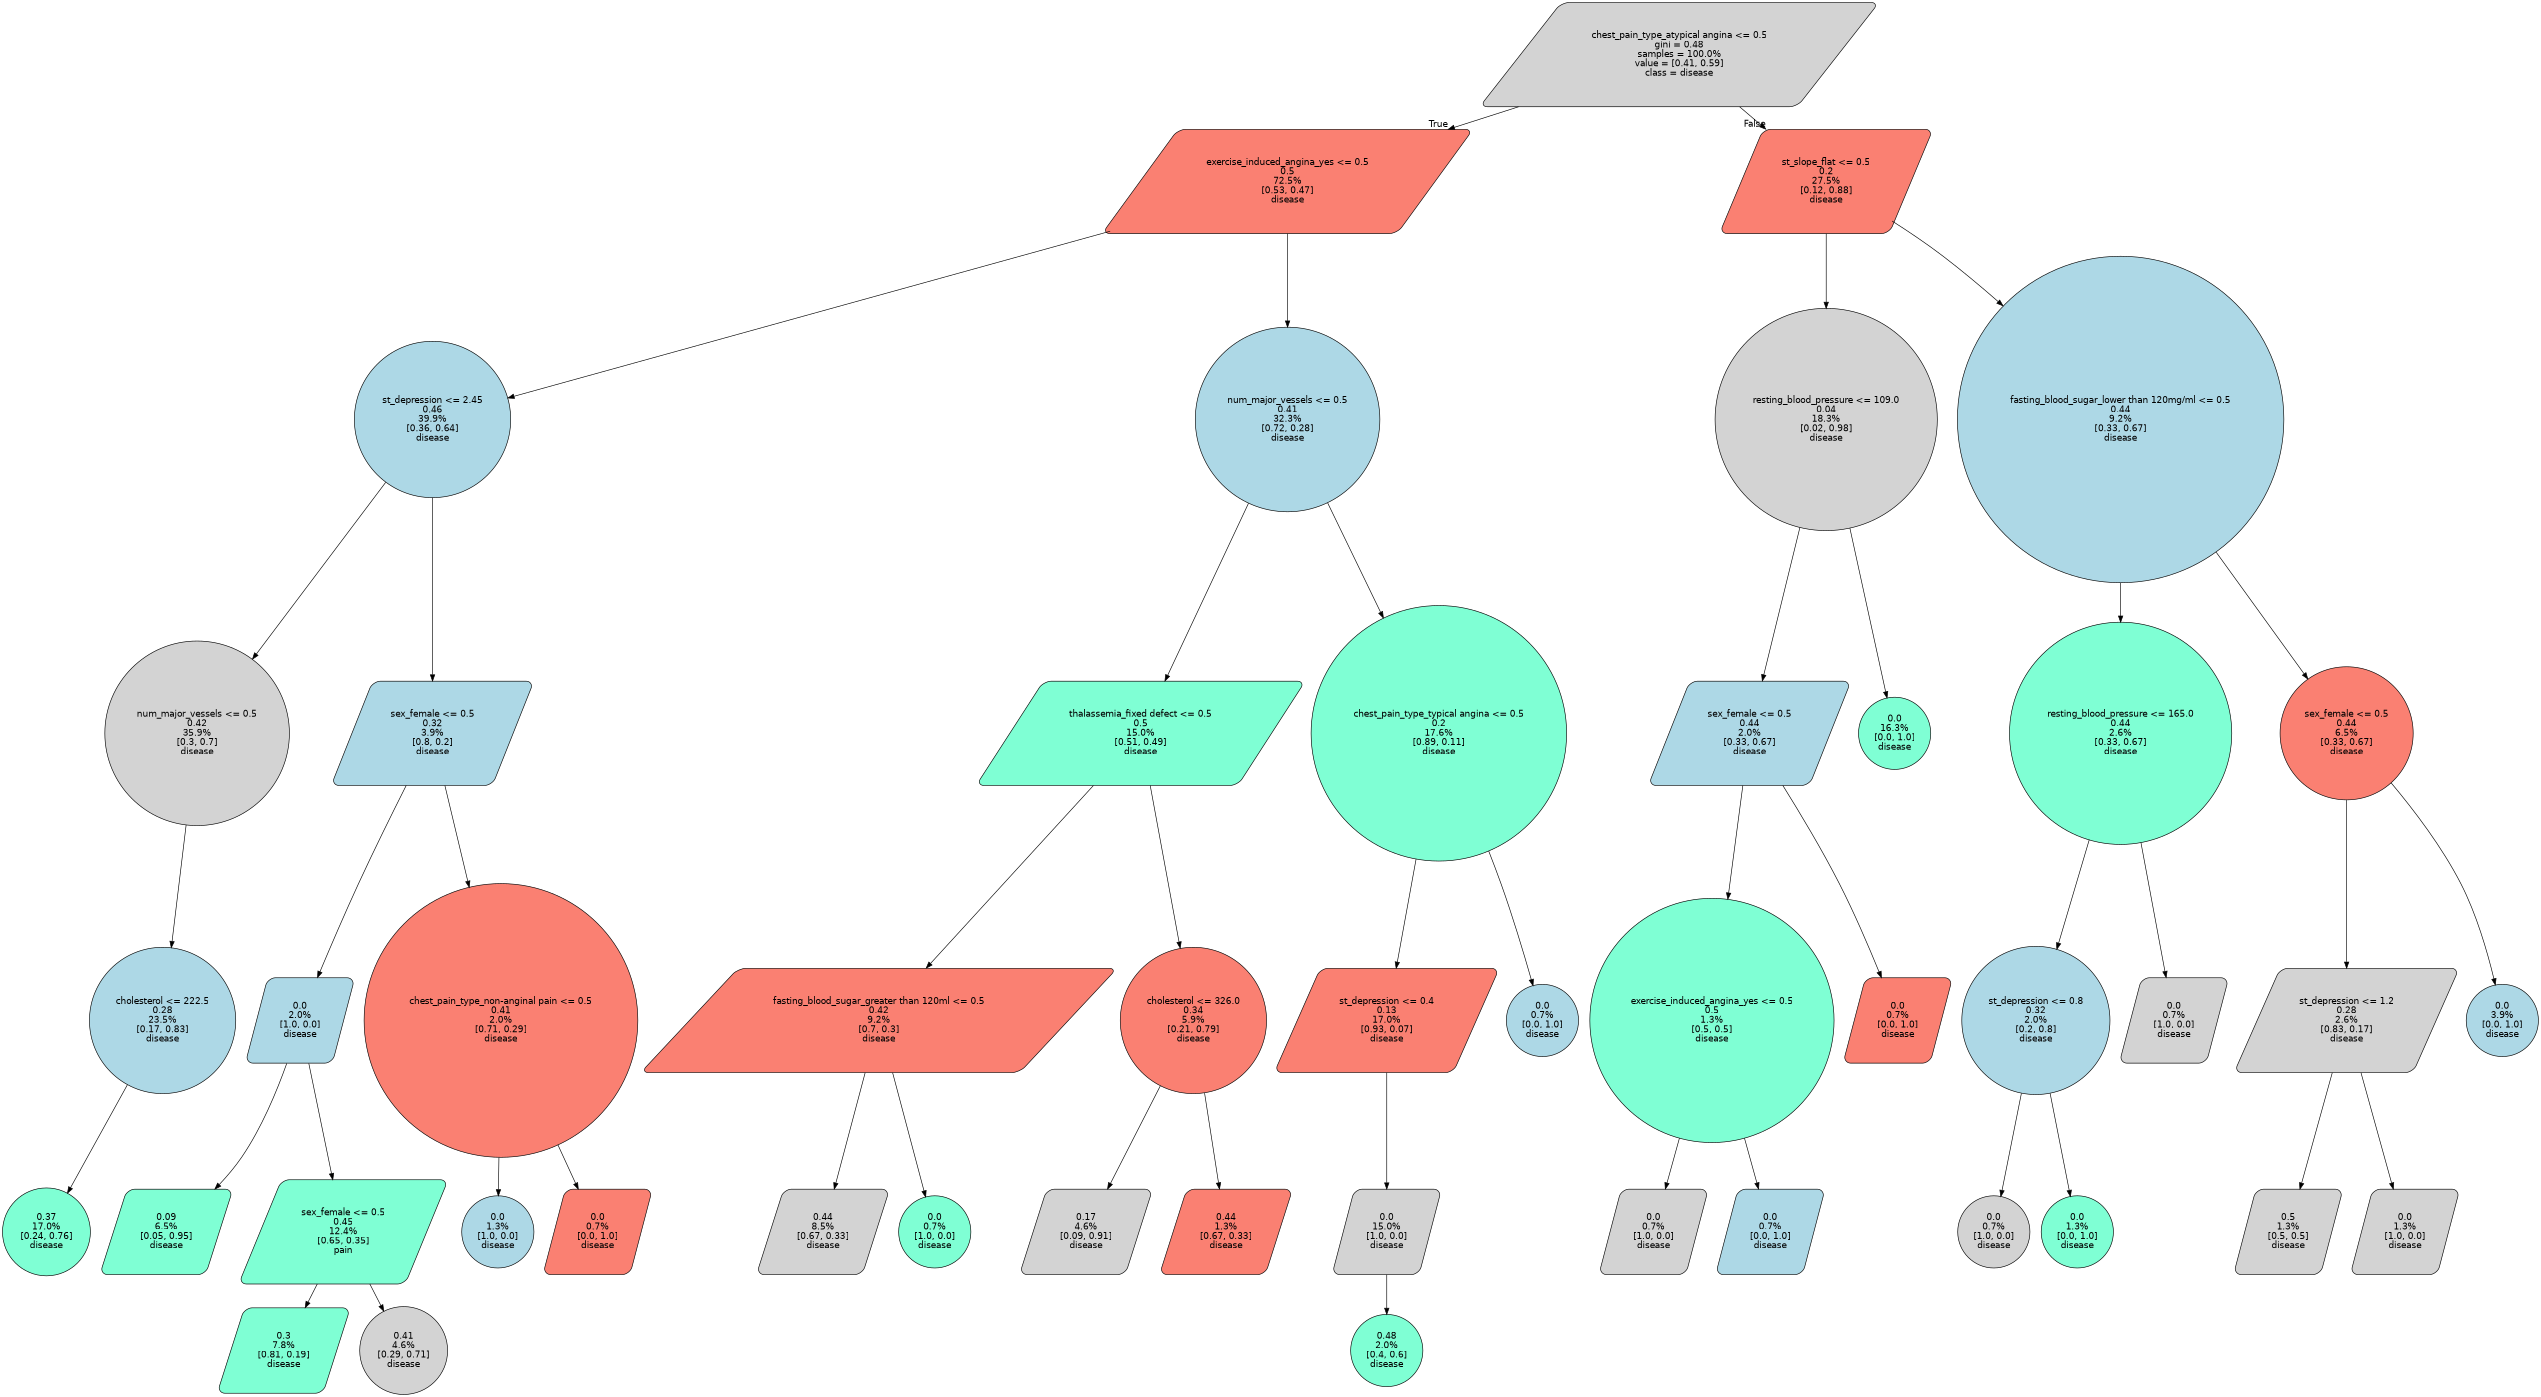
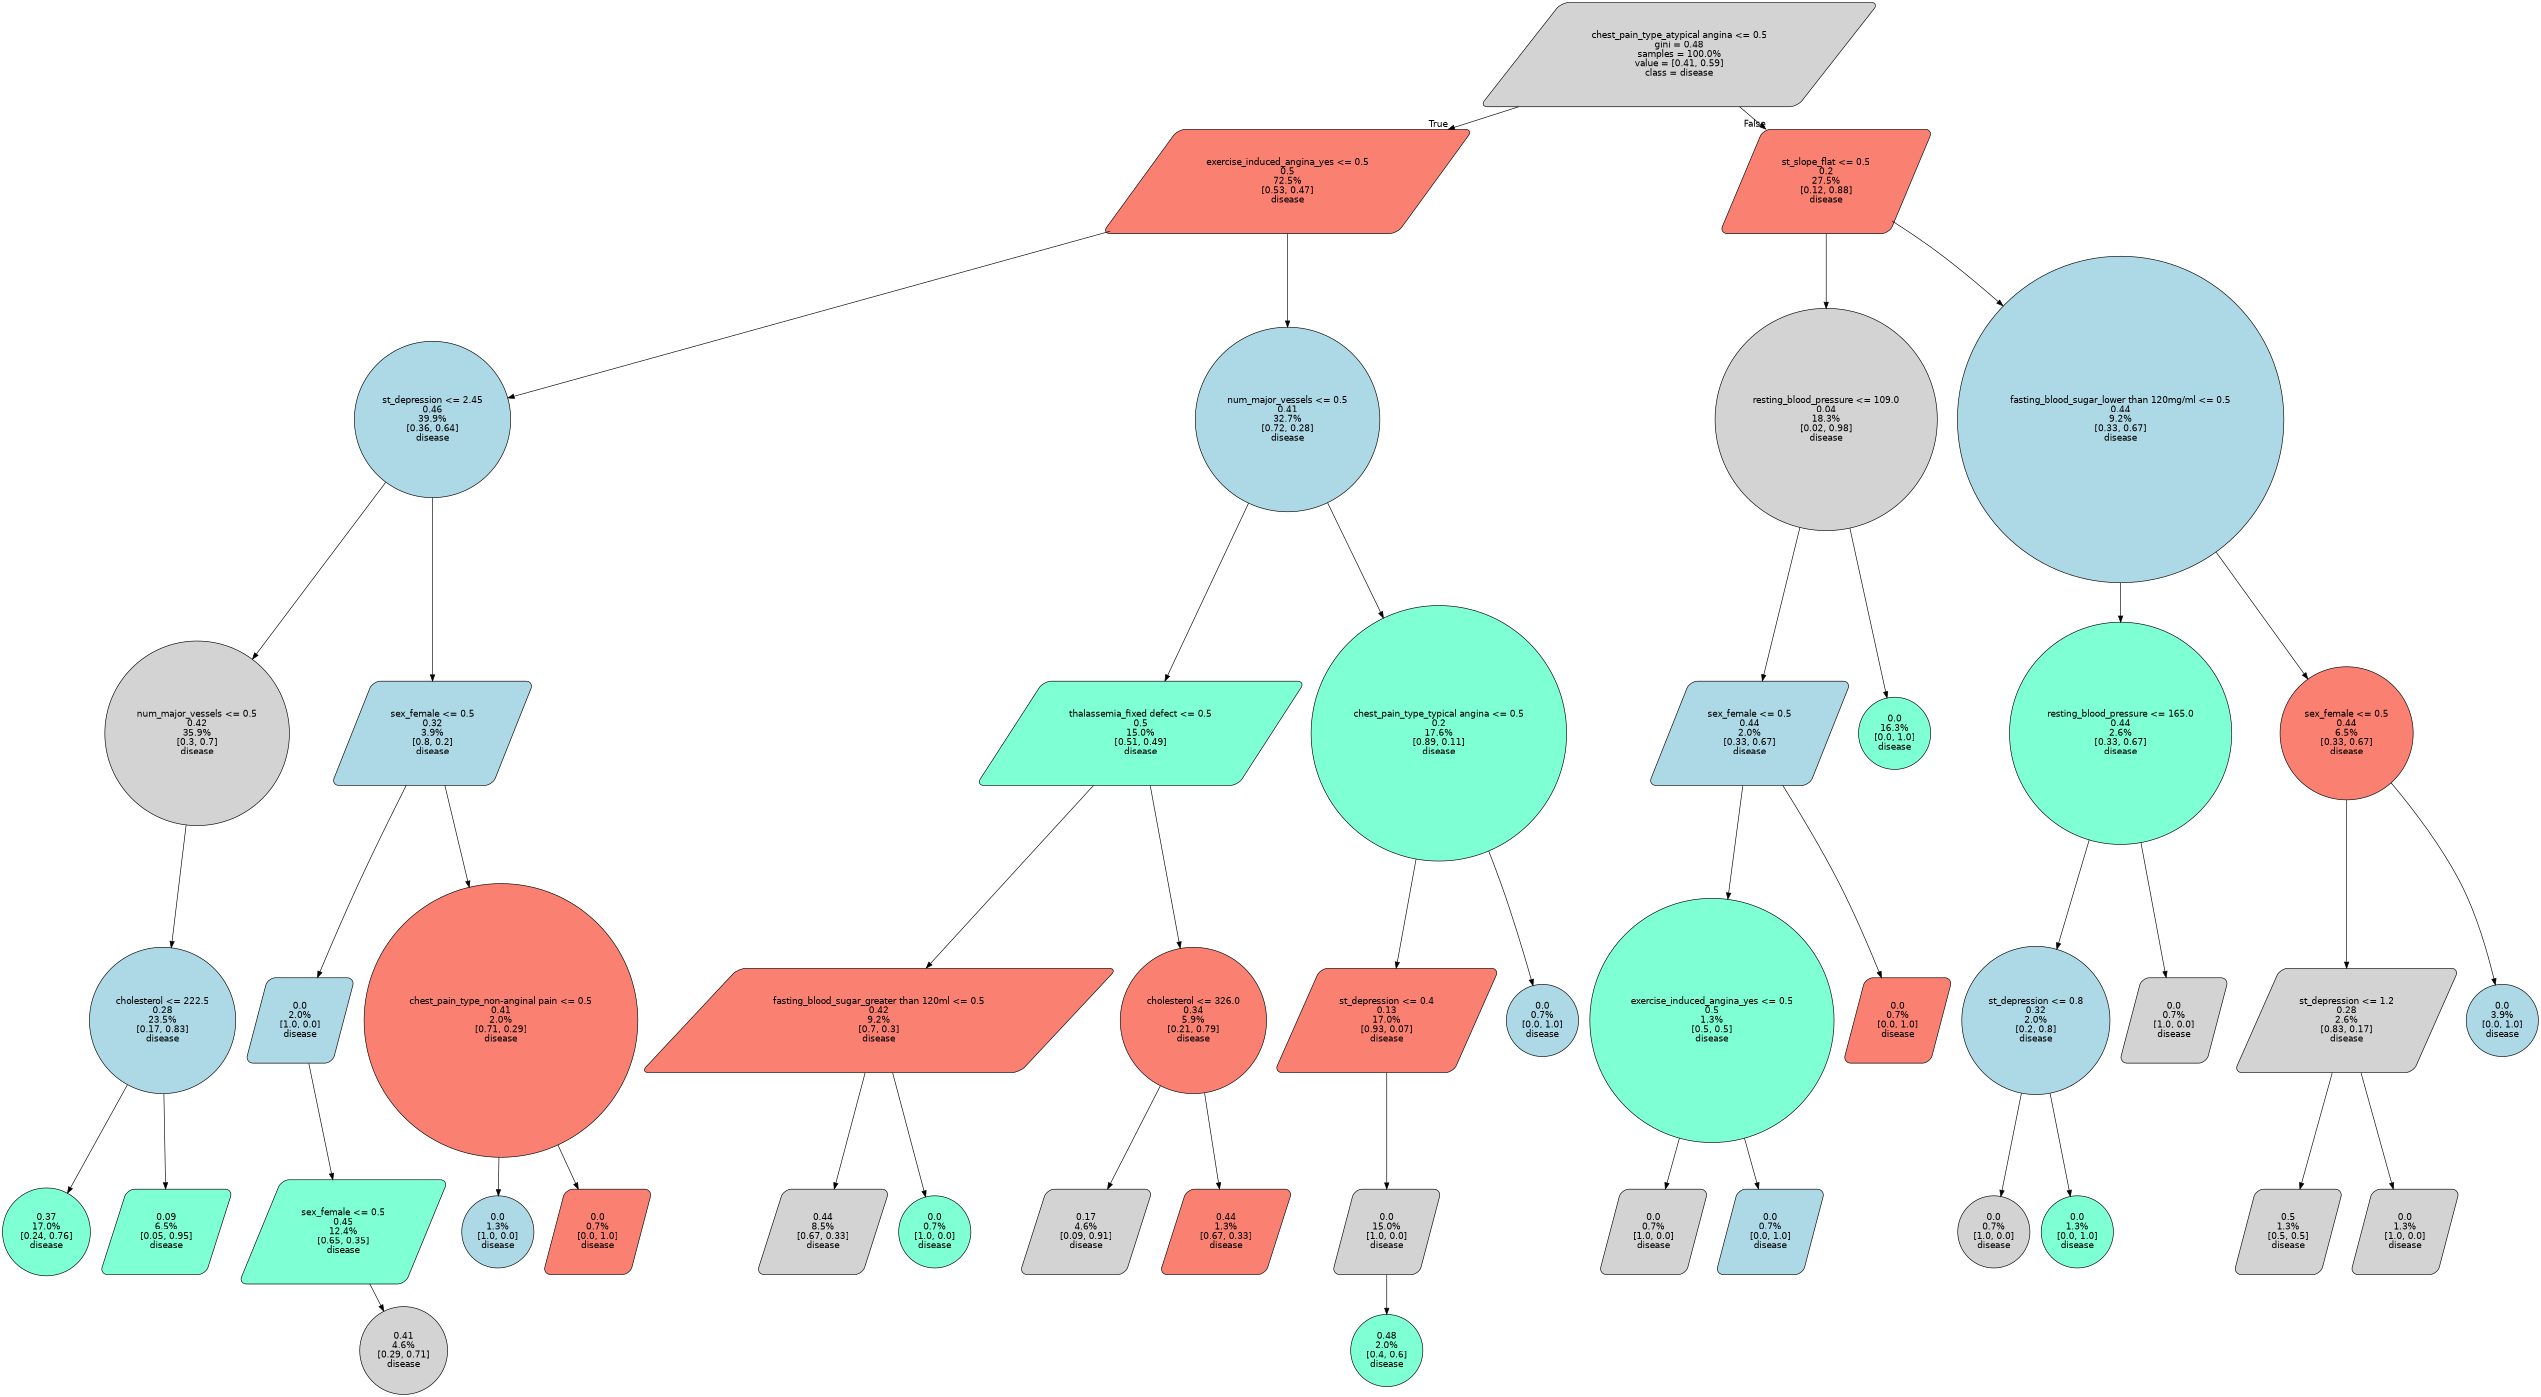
(1288, 419) -> (1288, 419)
(259, 1127) -> (165, 1138)
(343, 1232) -> (343, 1232)
(284, 1351) -> none
